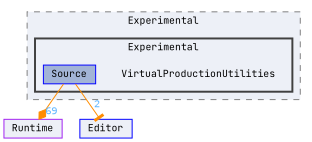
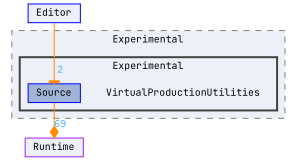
(91, 106) -> (54, 51)
